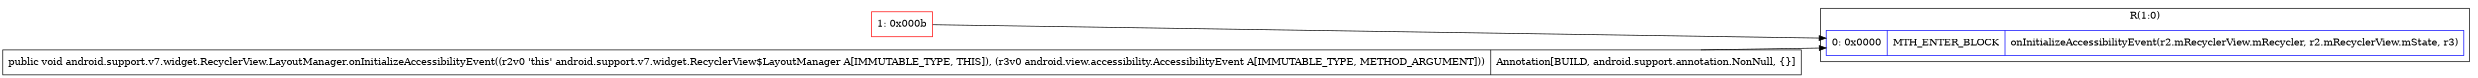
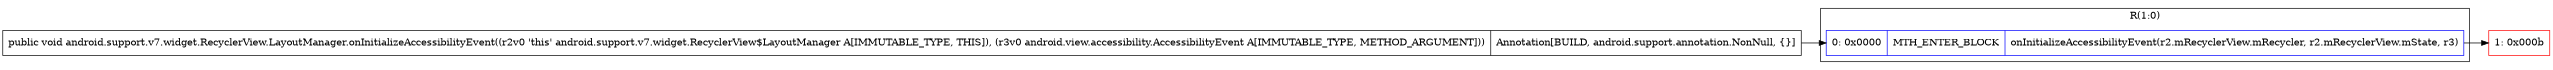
(1376, 31) -> (2474, 43)
